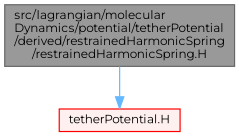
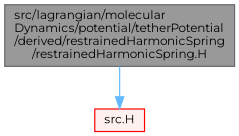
(120, 120) -> (120, 120)
